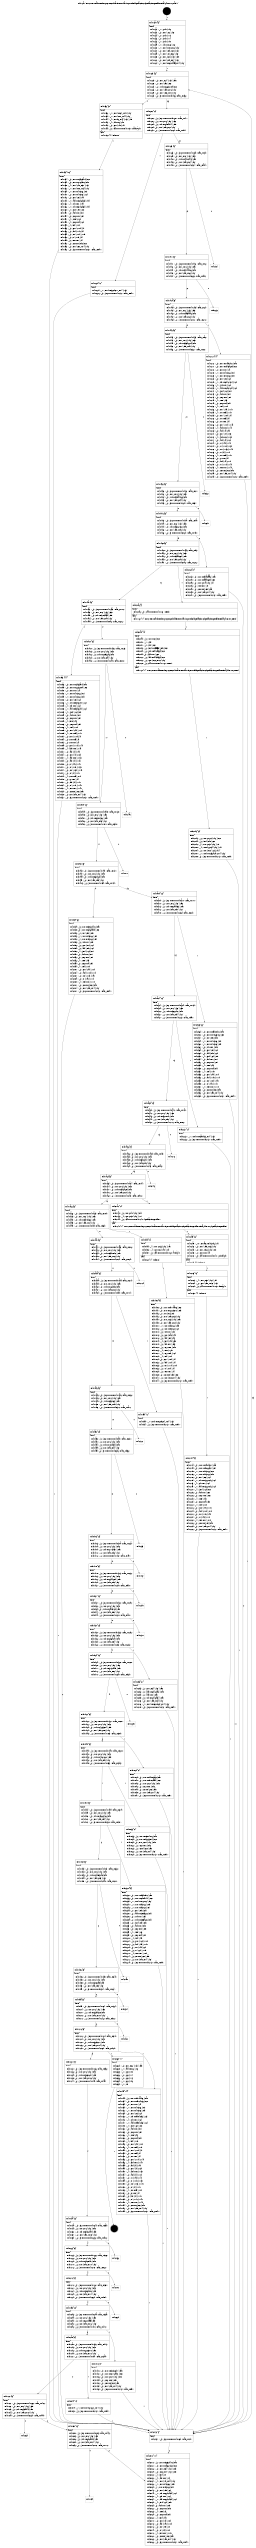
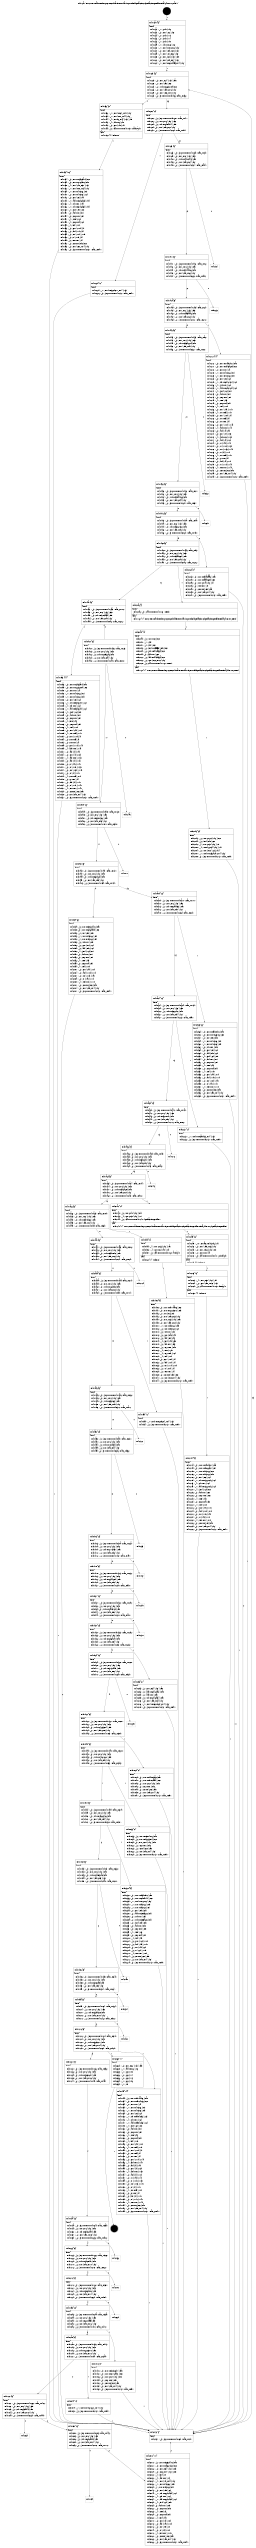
(101, 631) -> (104, 632)
(102, 1739) -> none
(169, 2447) -> (170, 2448)
